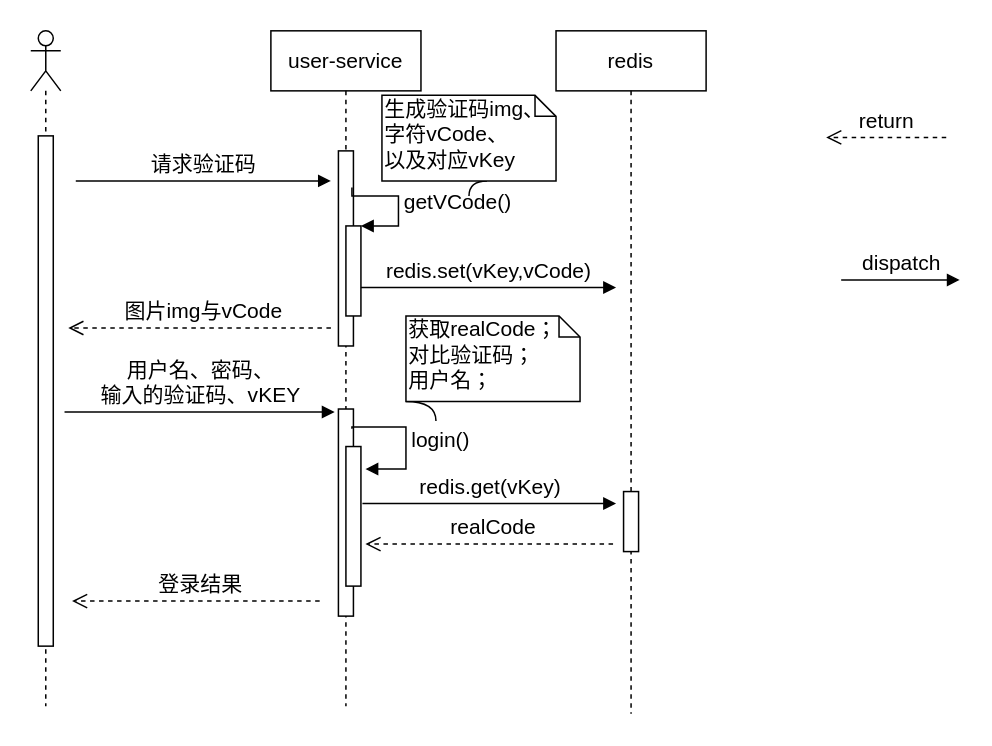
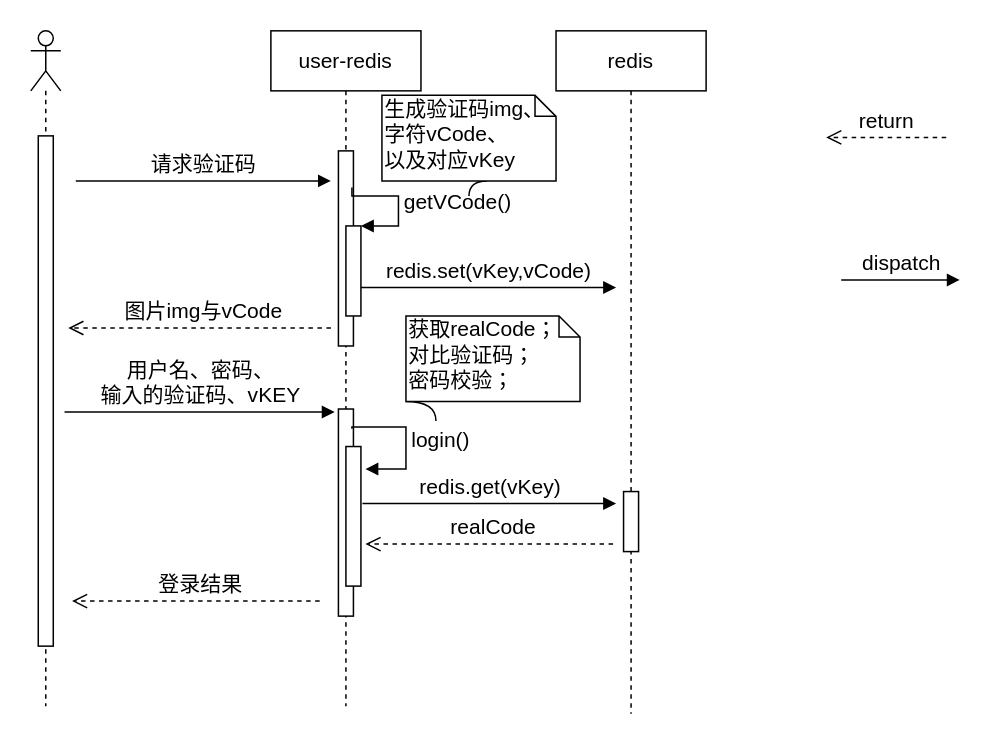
(346, 61) -> (346, 61)
(485, 355) -> (485, 355)
